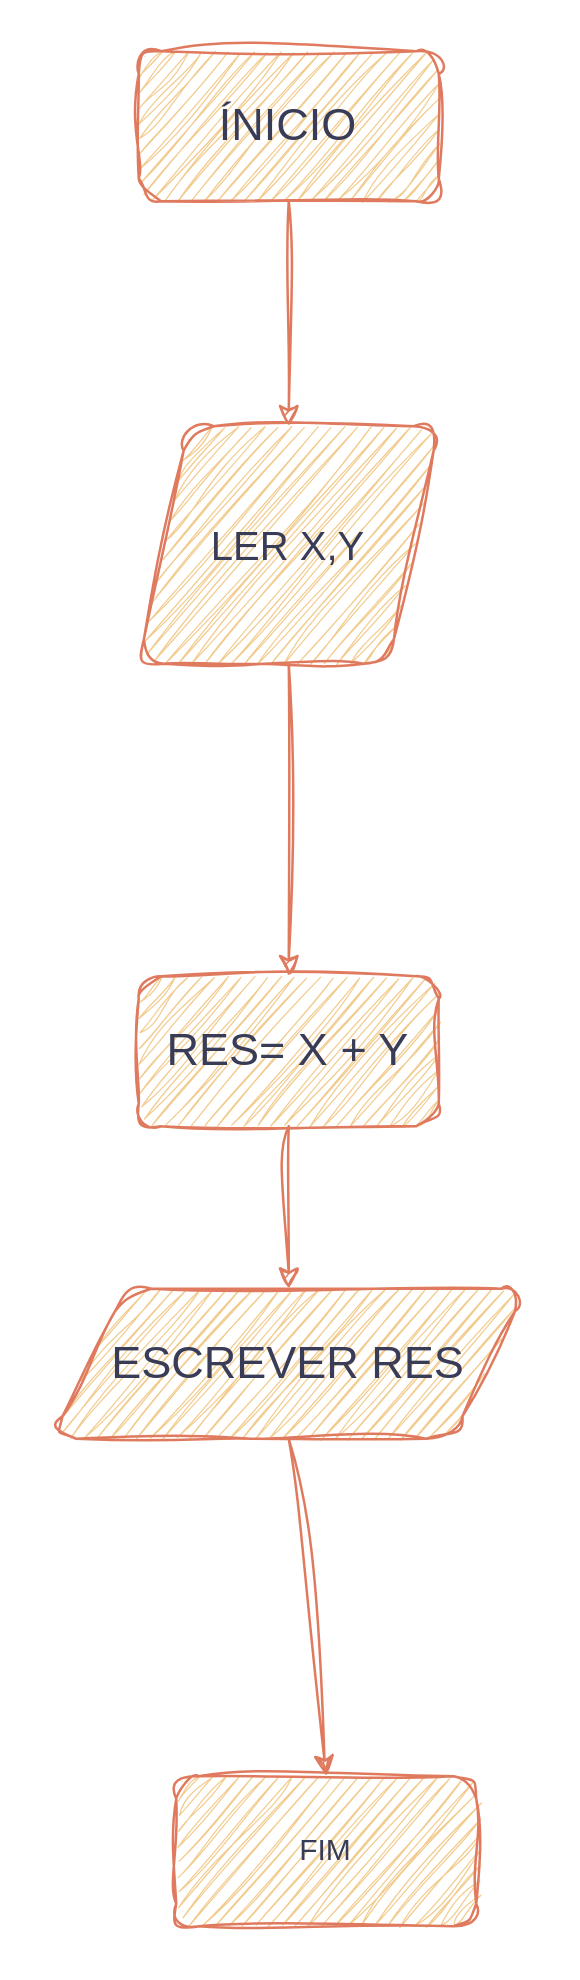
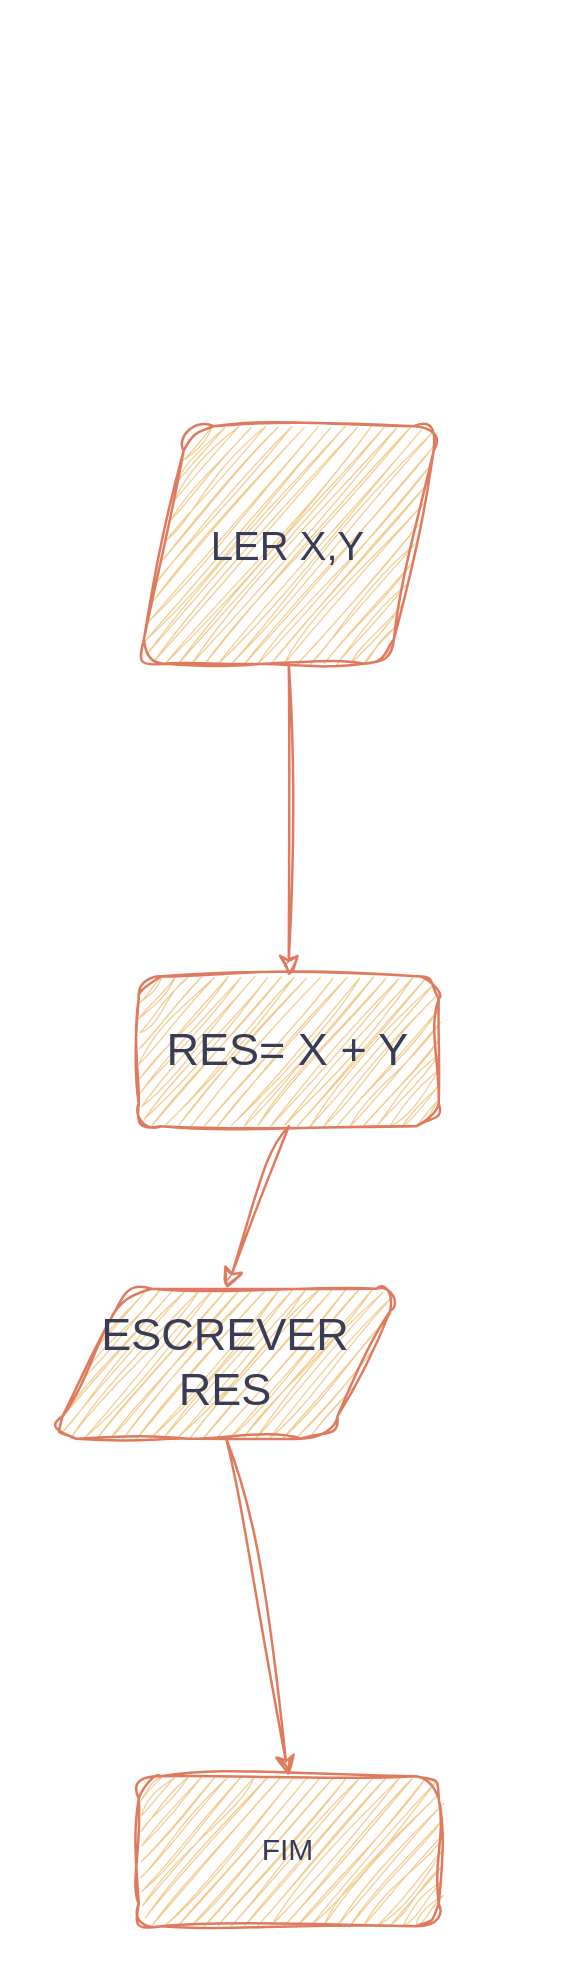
(289, 126) -> none
(289, 305) -> none
(289, 1364) -> (226, 1364)
(326, 1851) -> (289, 1851)
